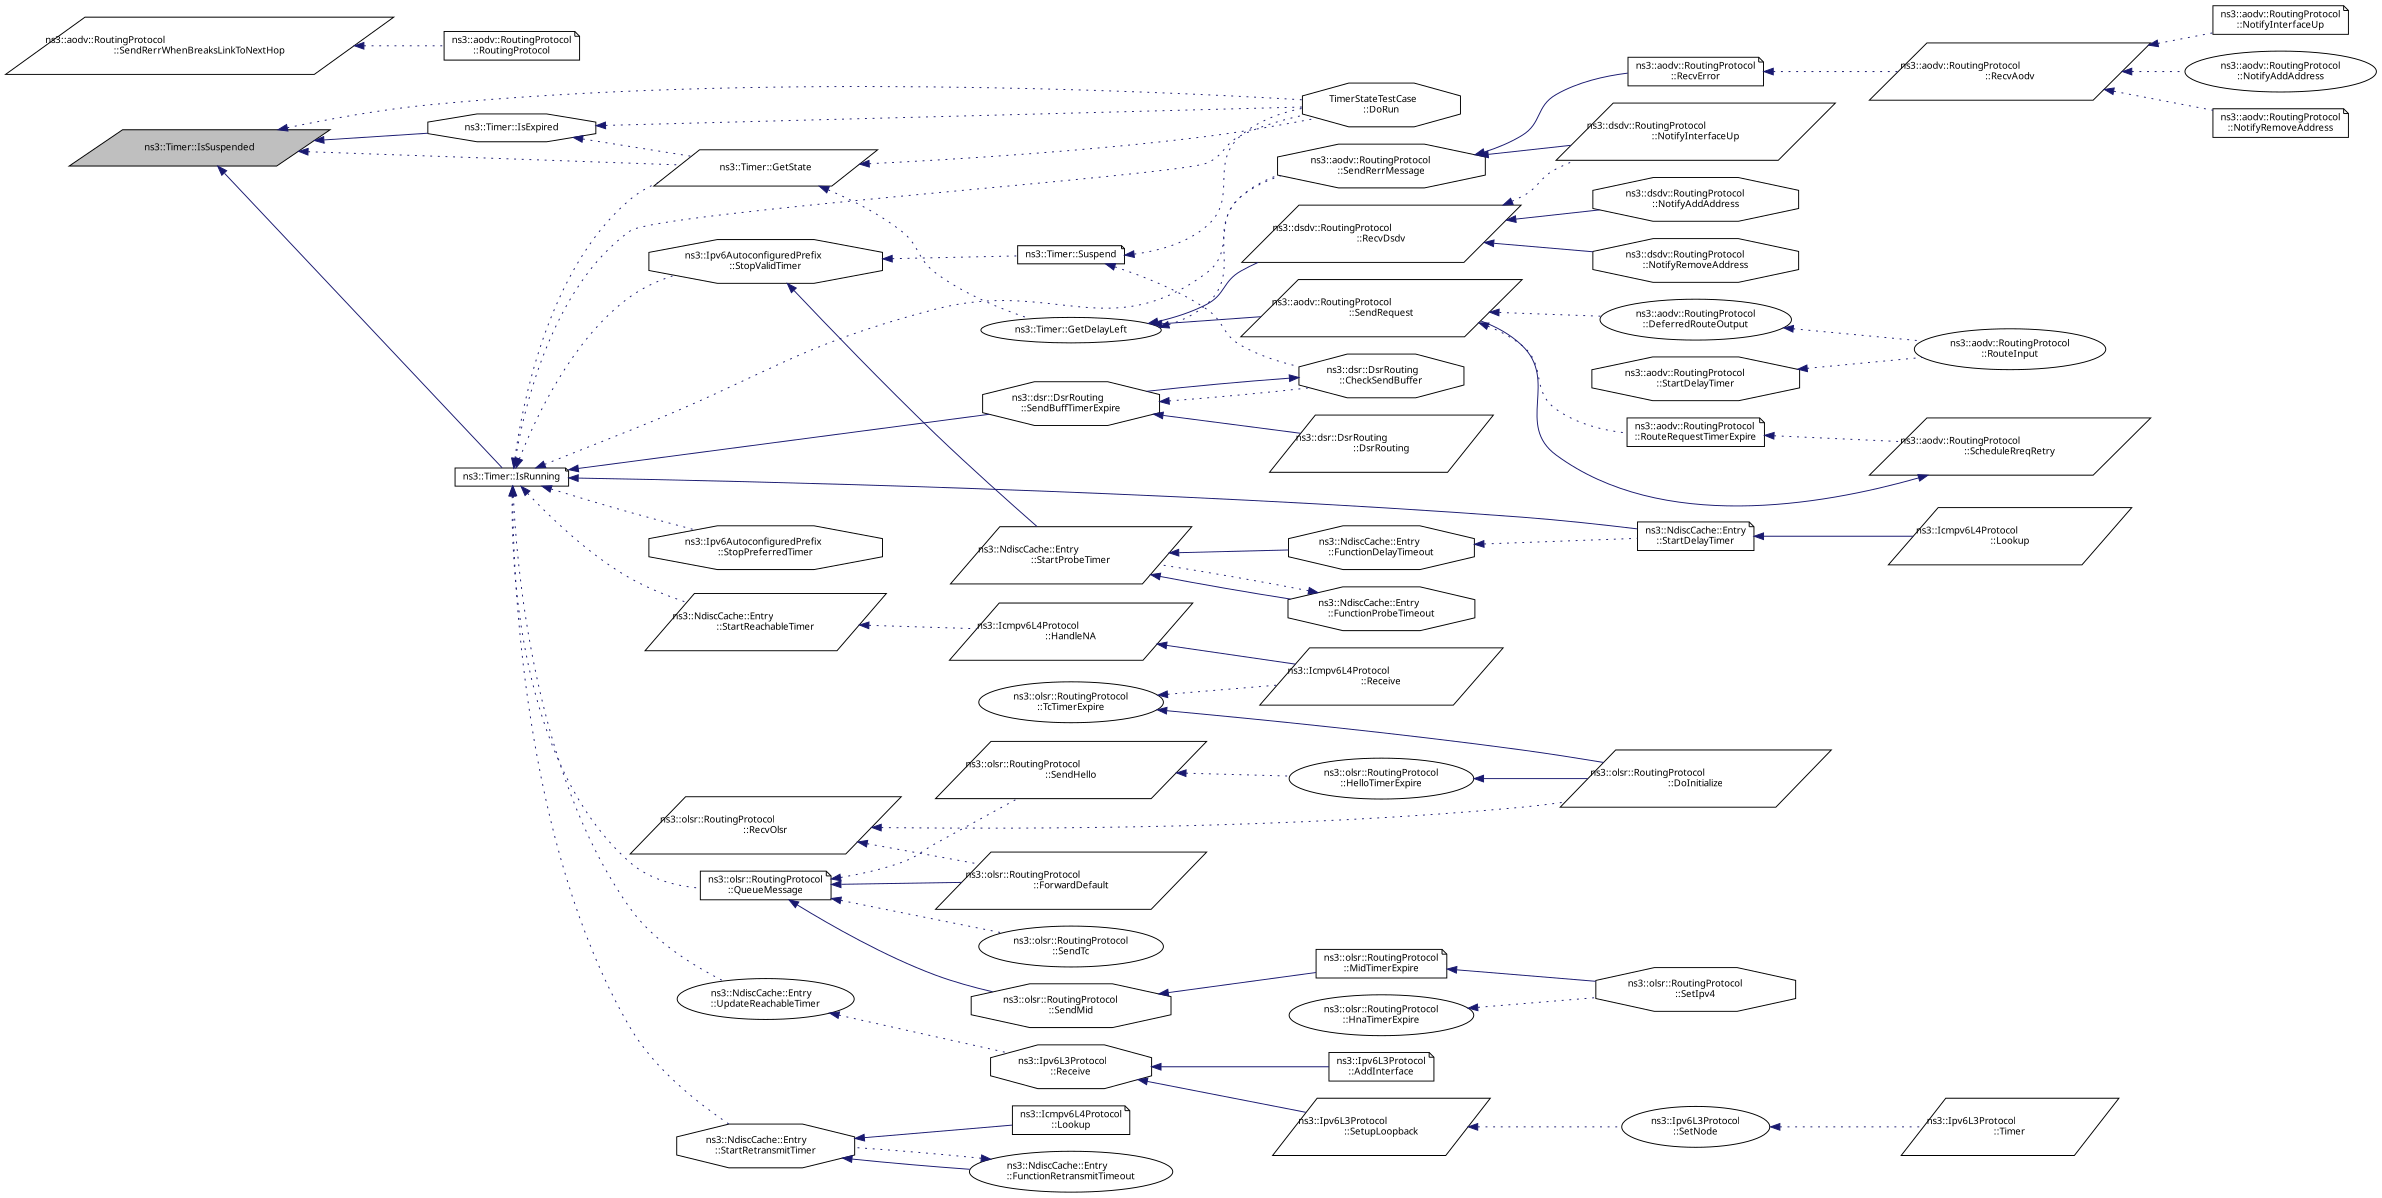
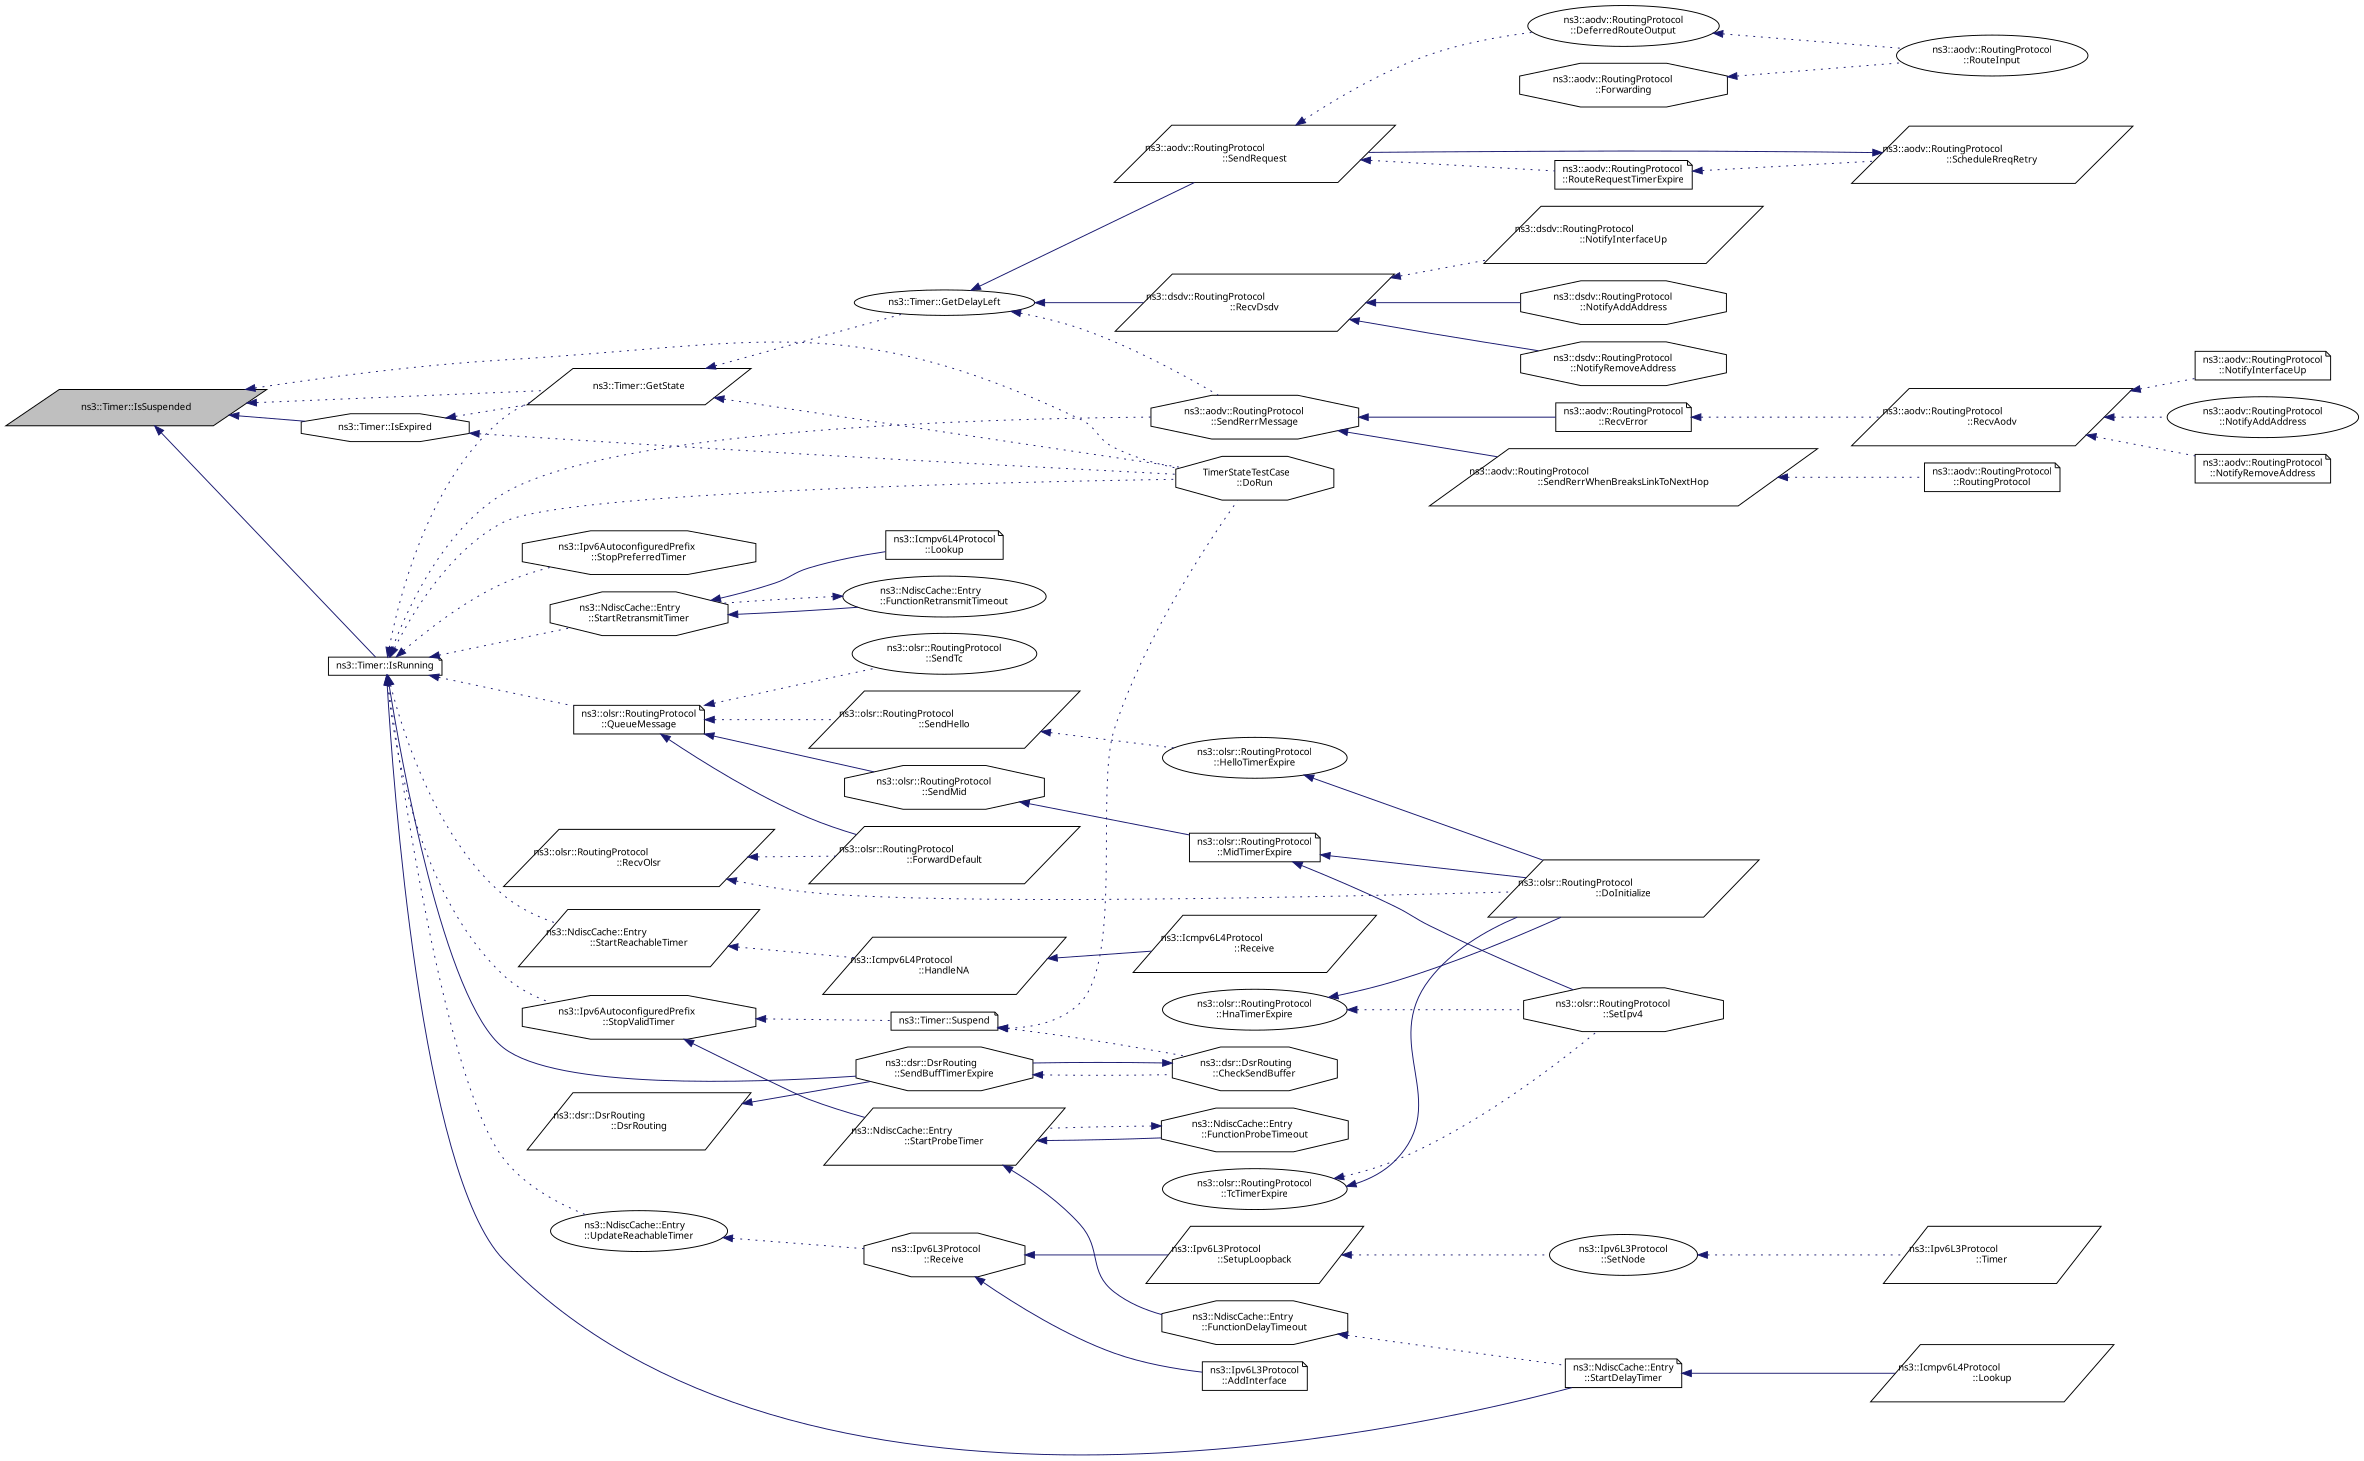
(1530, 150) -> (1422, 445)
(1696, 379) -> (1624, 85)
(1232, 424) -> (811, 1092)
(1222, 690) -> (1477, 1118)
none -> (1428, 867)
none -> (1457, 960)
